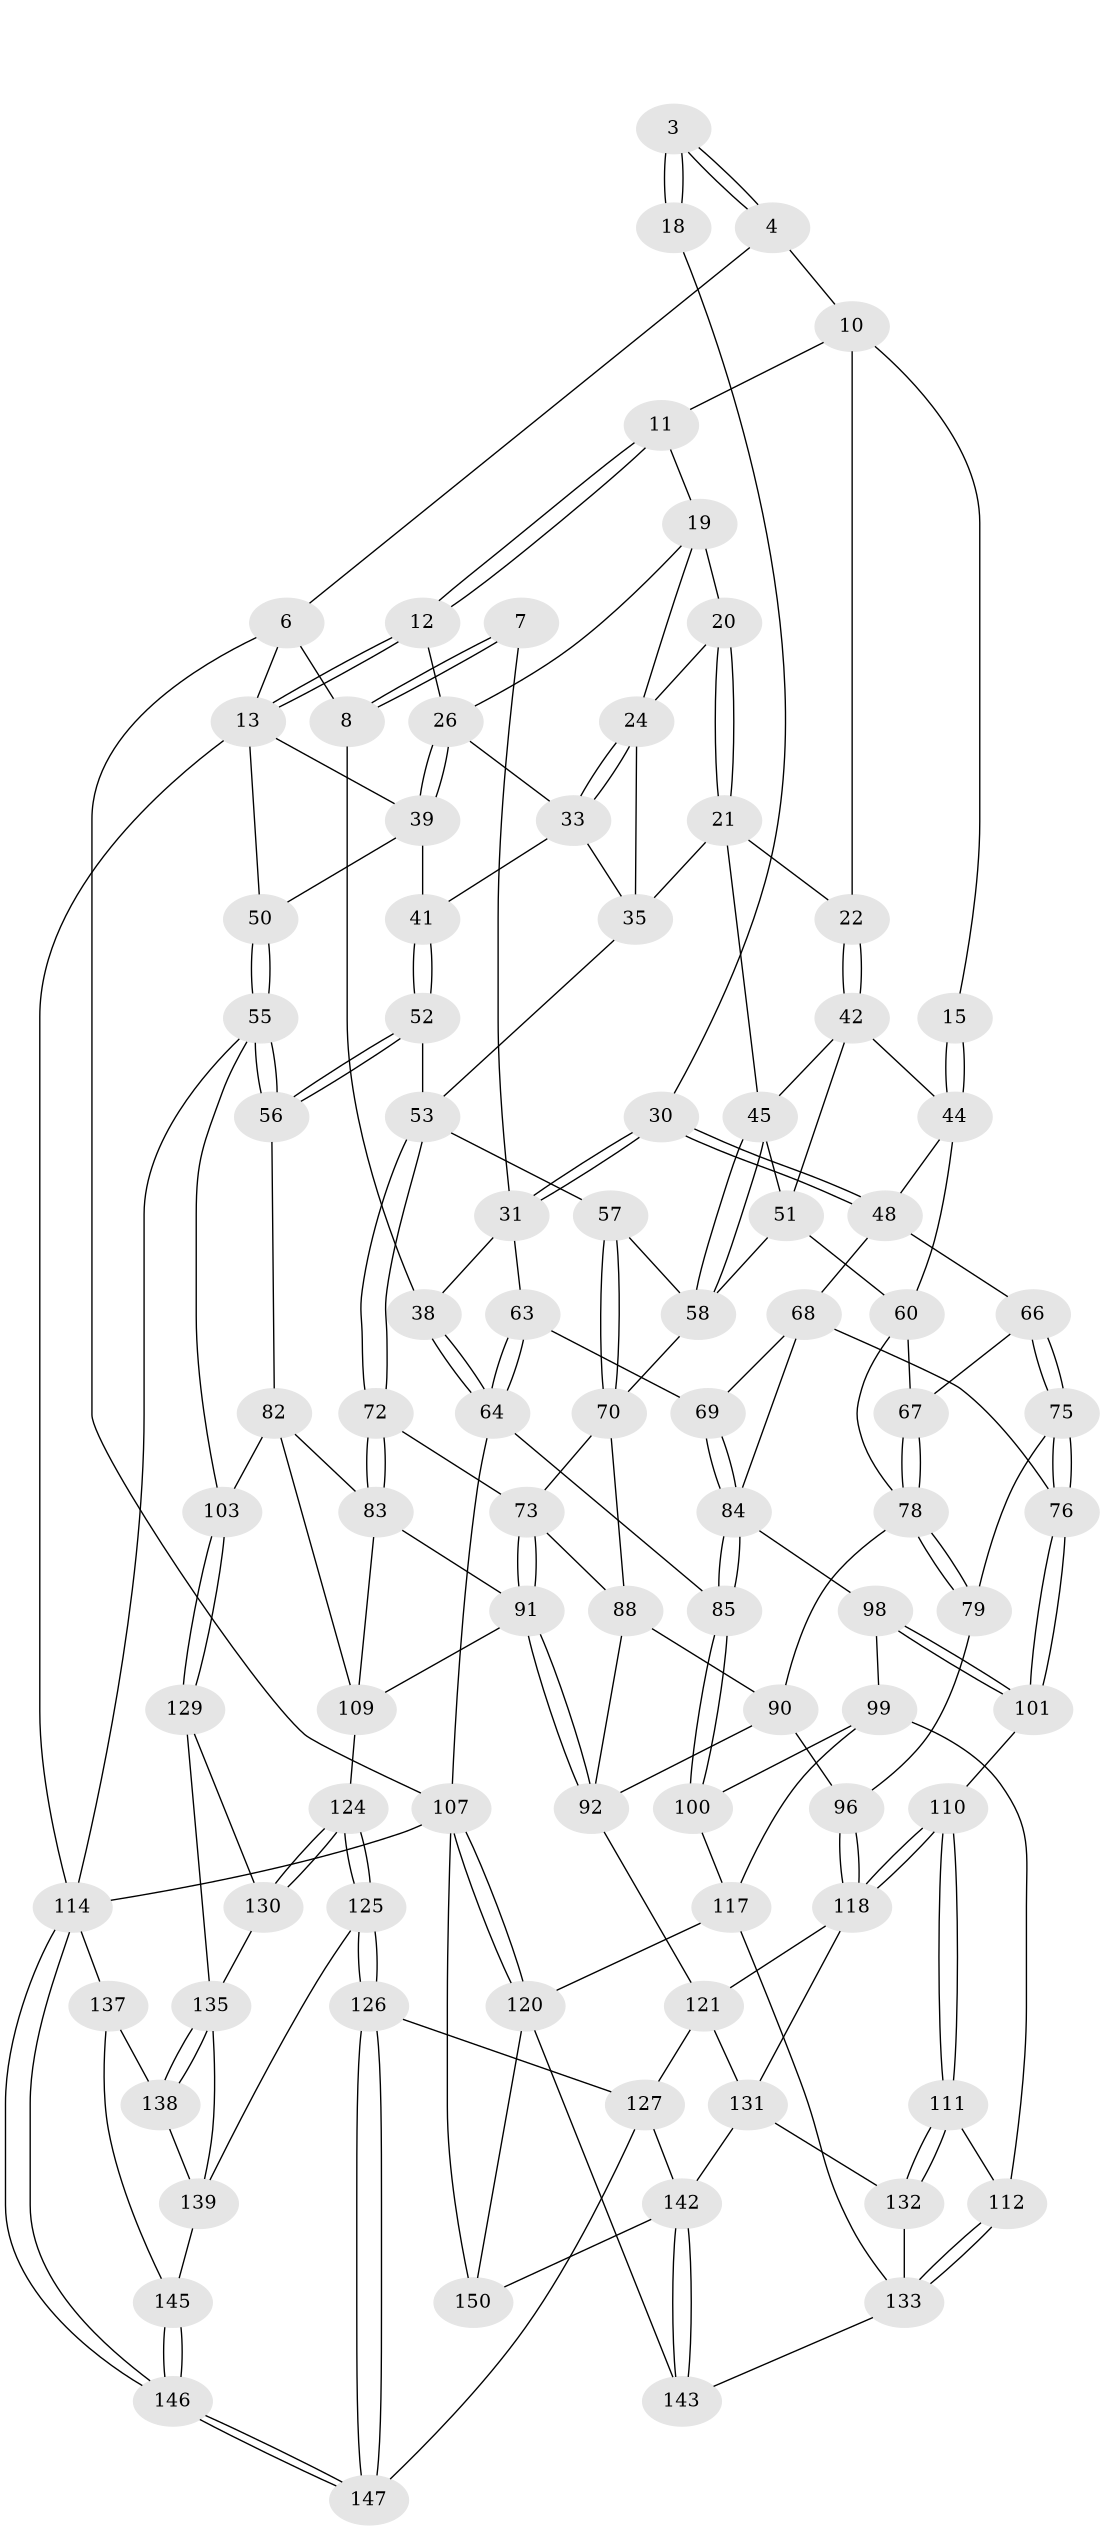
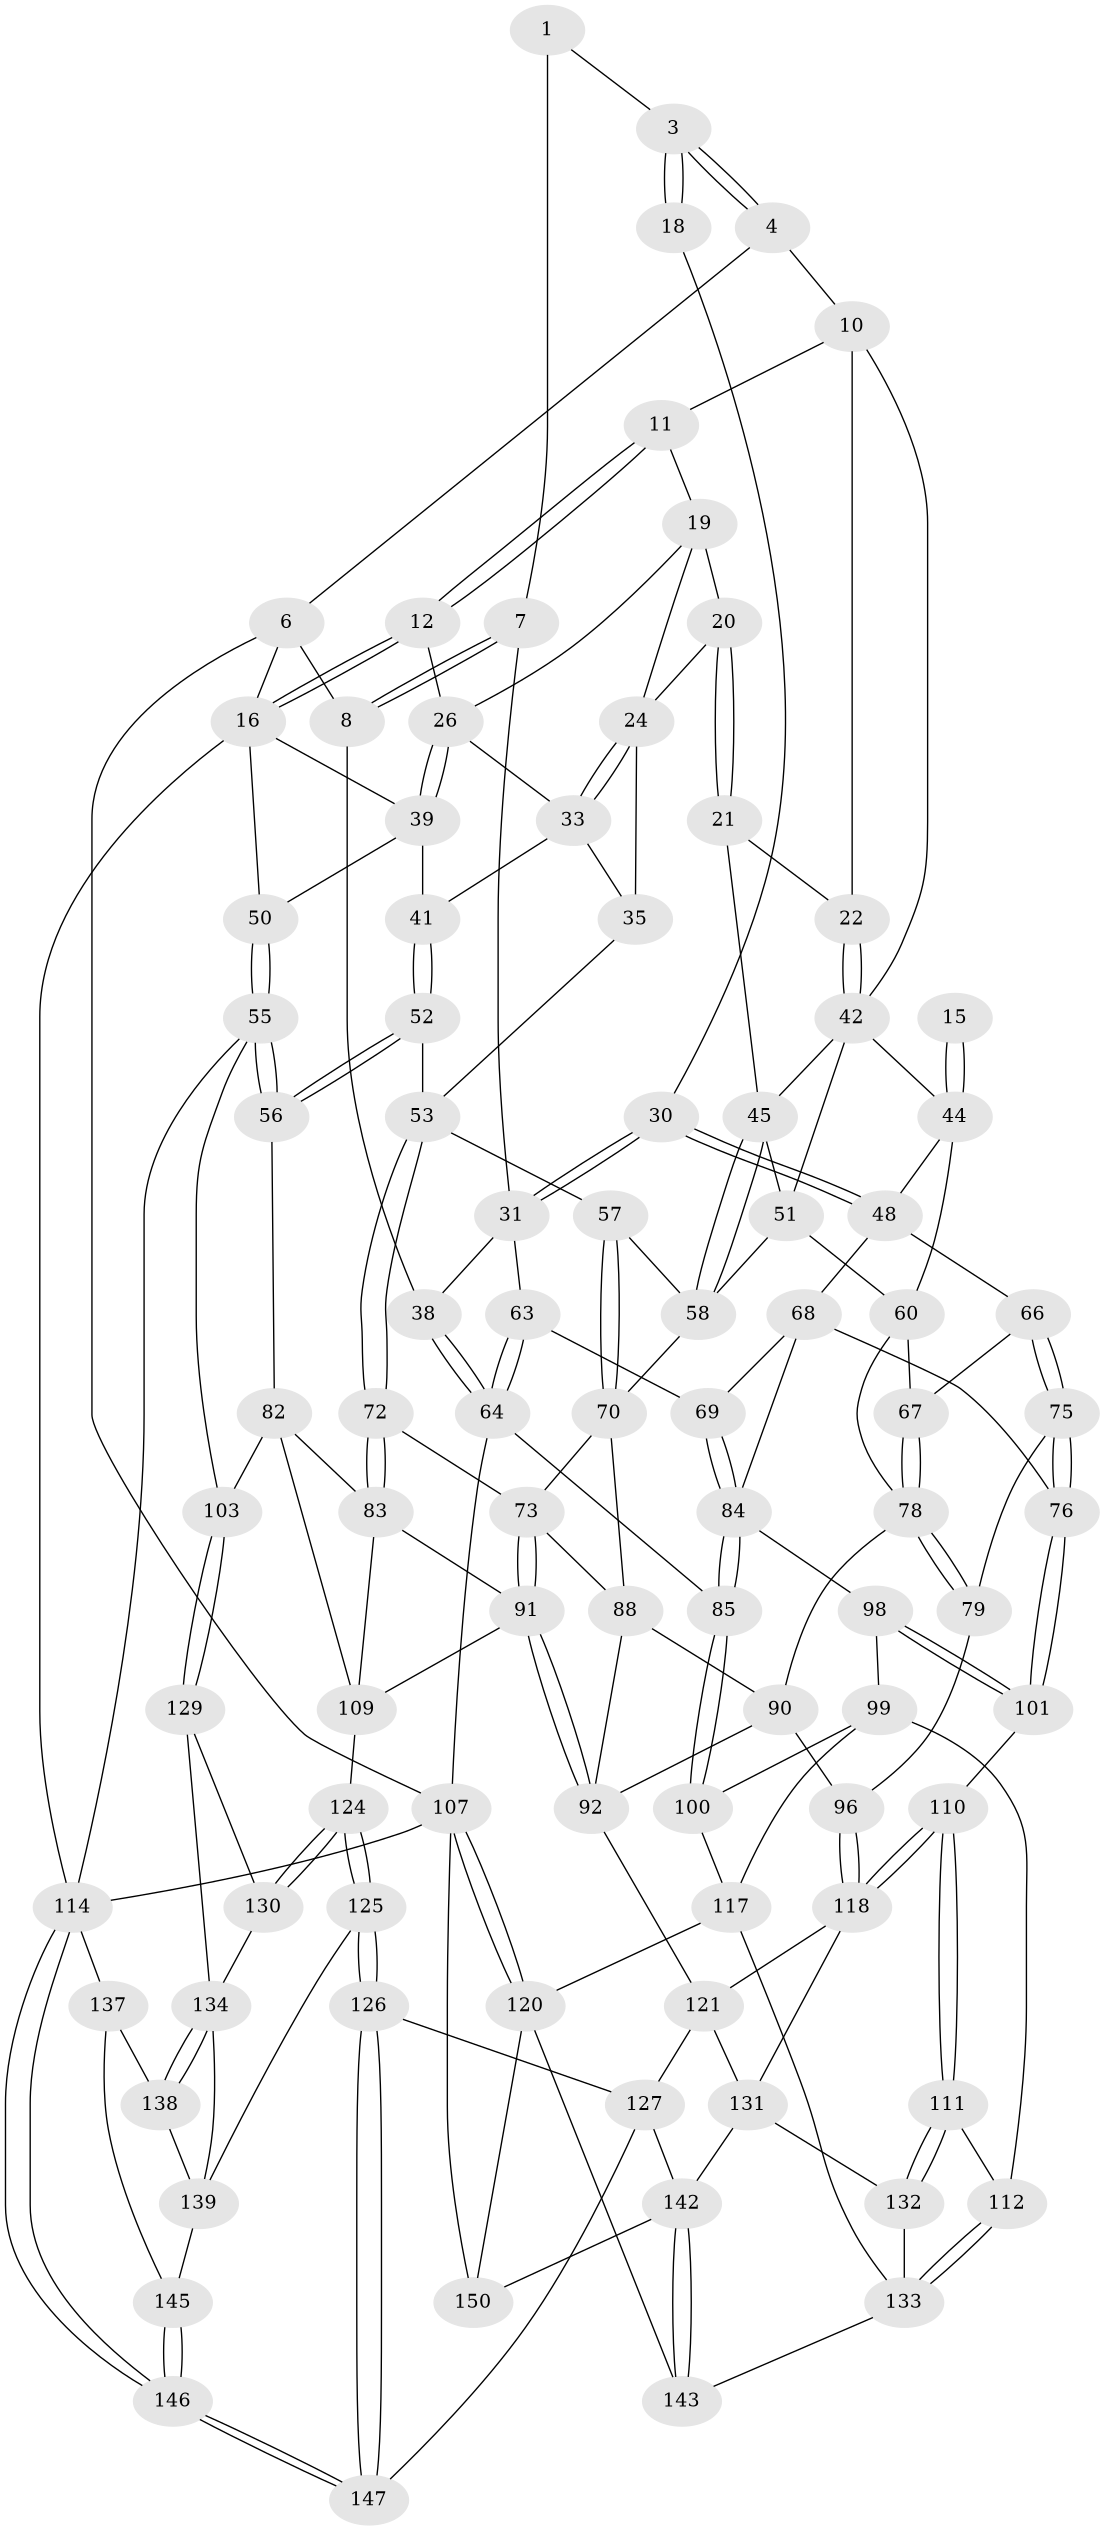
none -> (548, 30)
(980, 653) -> (928, 673)
(248, 722) -> (248, 722)
(680, 870) -> none
(211, 2006) -> (211, 2006)
